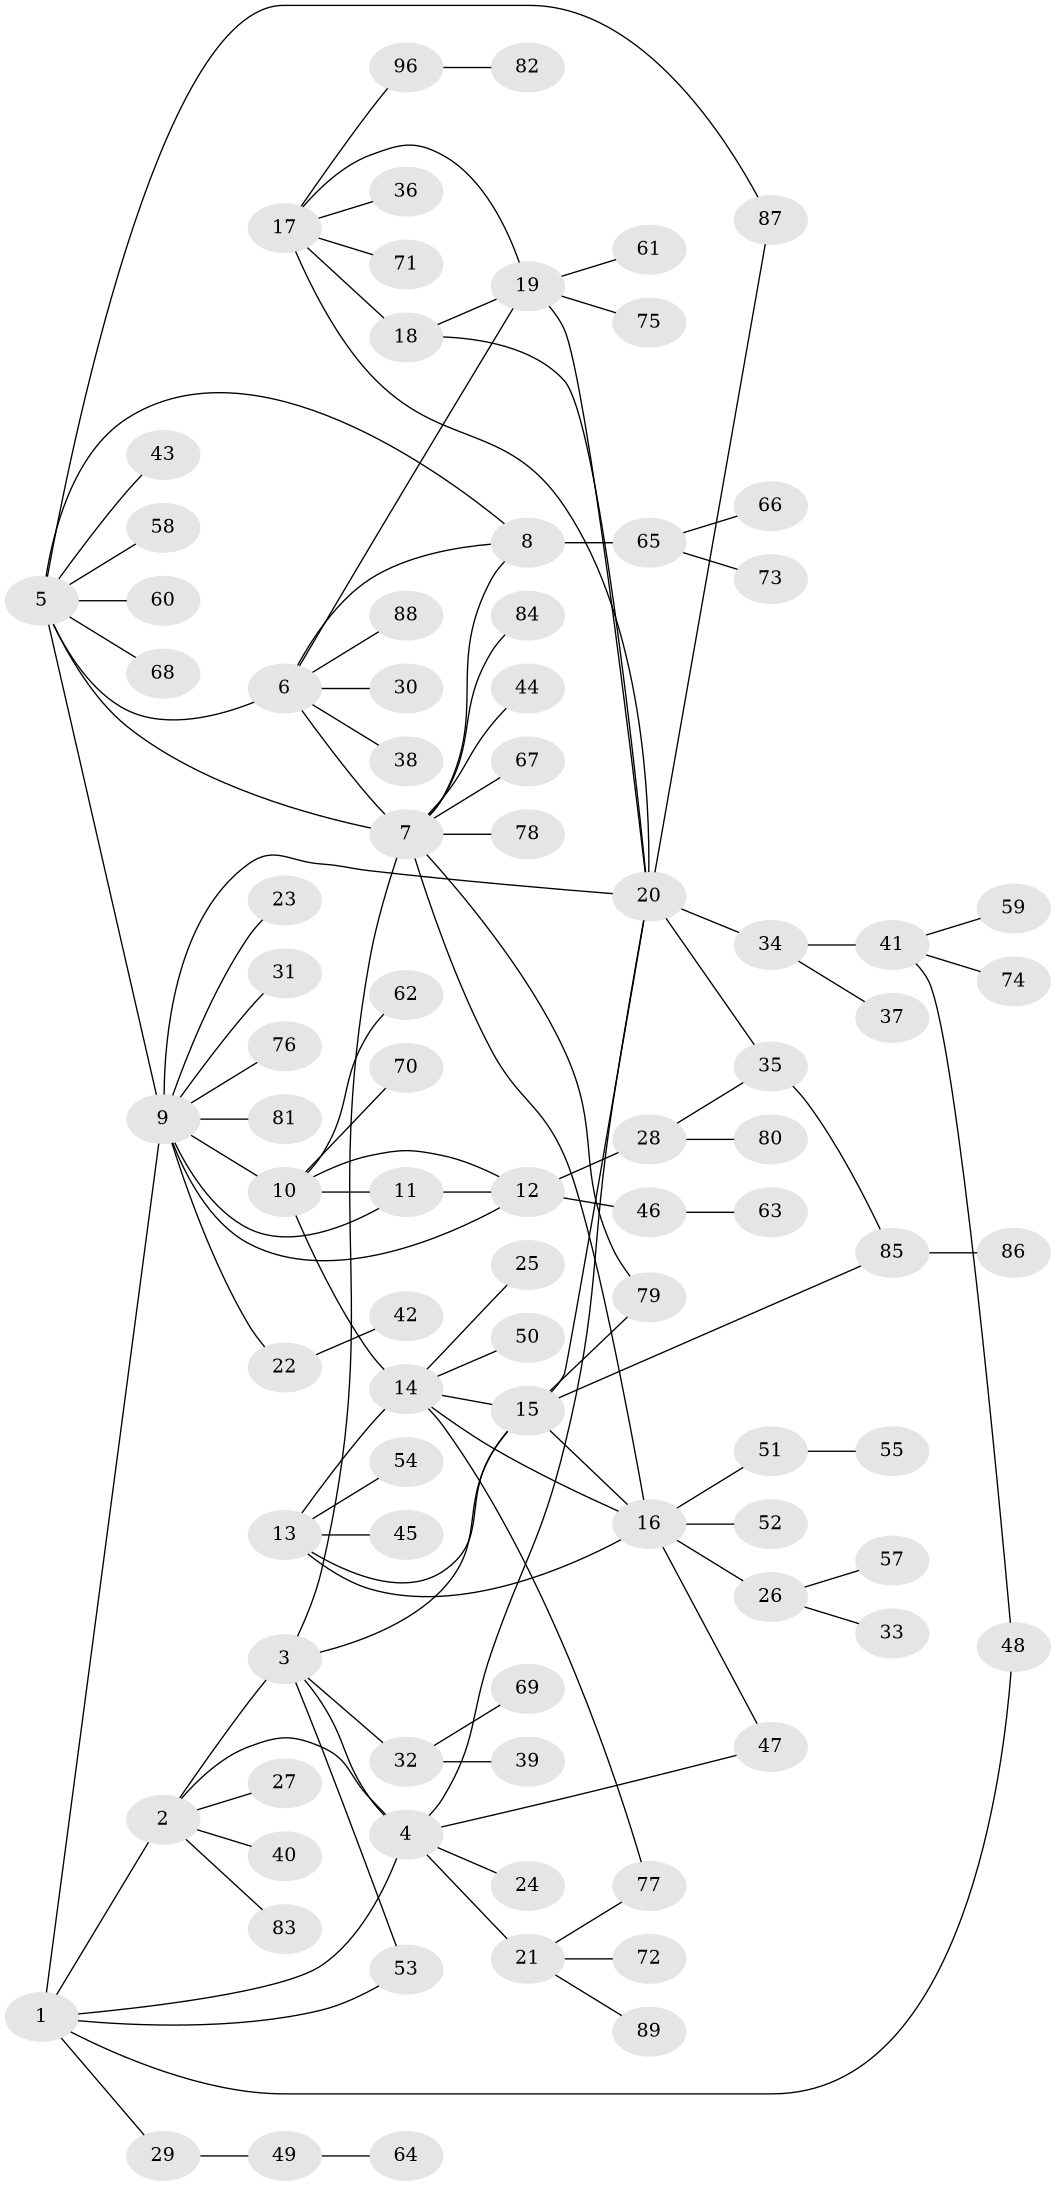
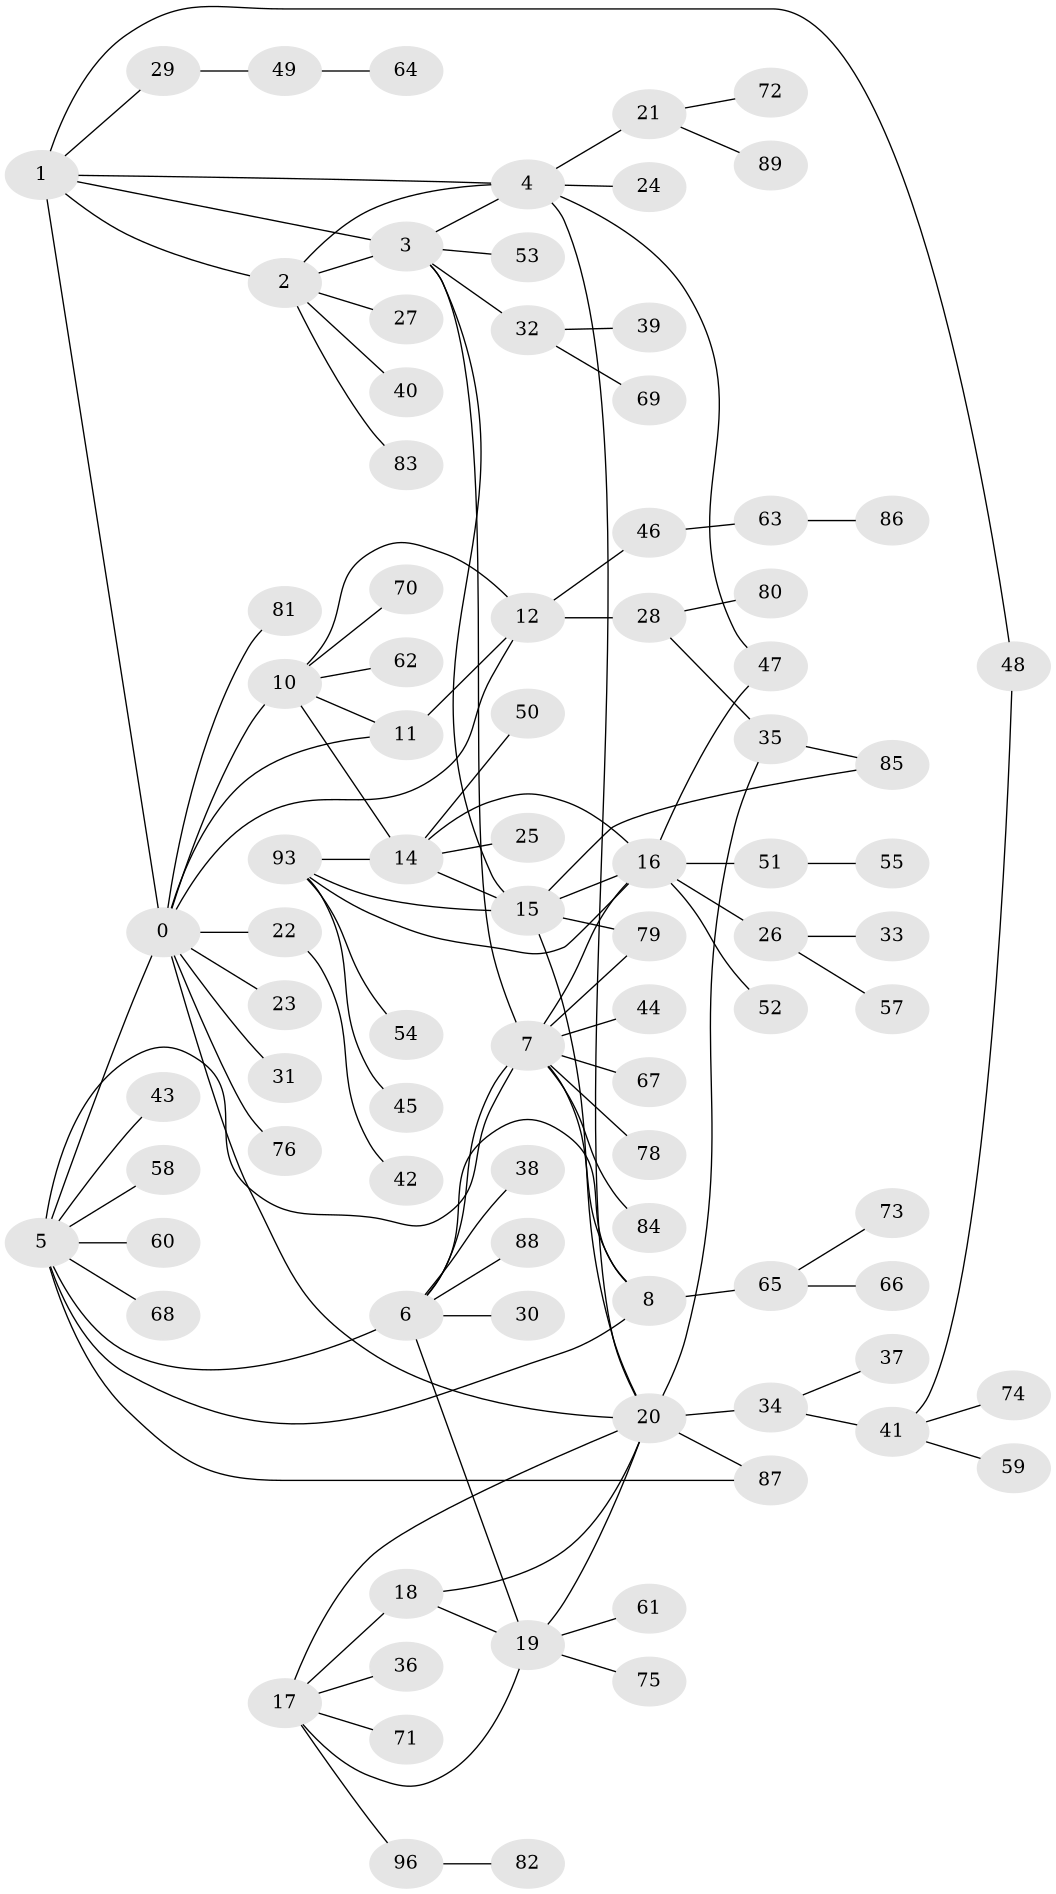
(163, 1119) -> (163, 932)
(953, 1253) -> (832, 521)
(285, 1535) -> (285, 859)
(649, 1886) -> none
(231, 2023) -> (224, 211)
